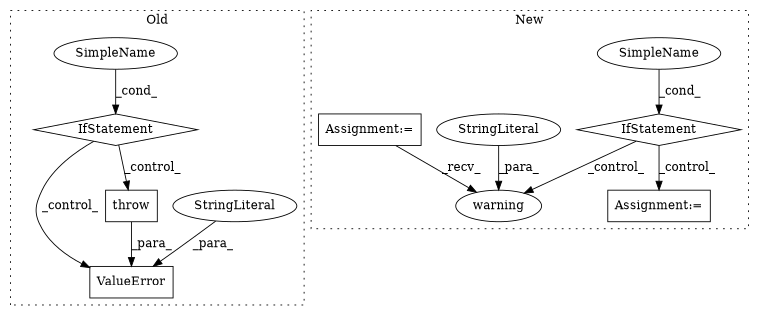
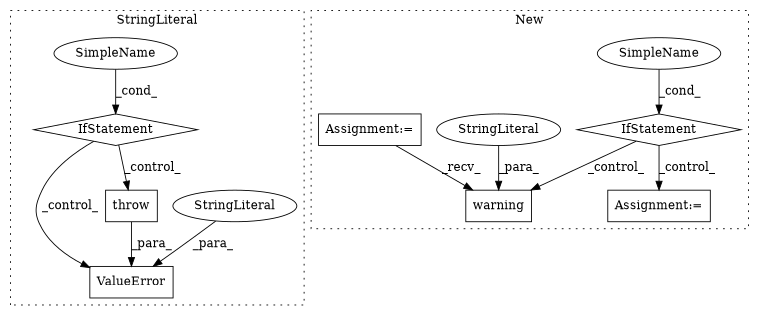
(157, 21) -> (157, 21)
(499, 206) -> (499, 206)
